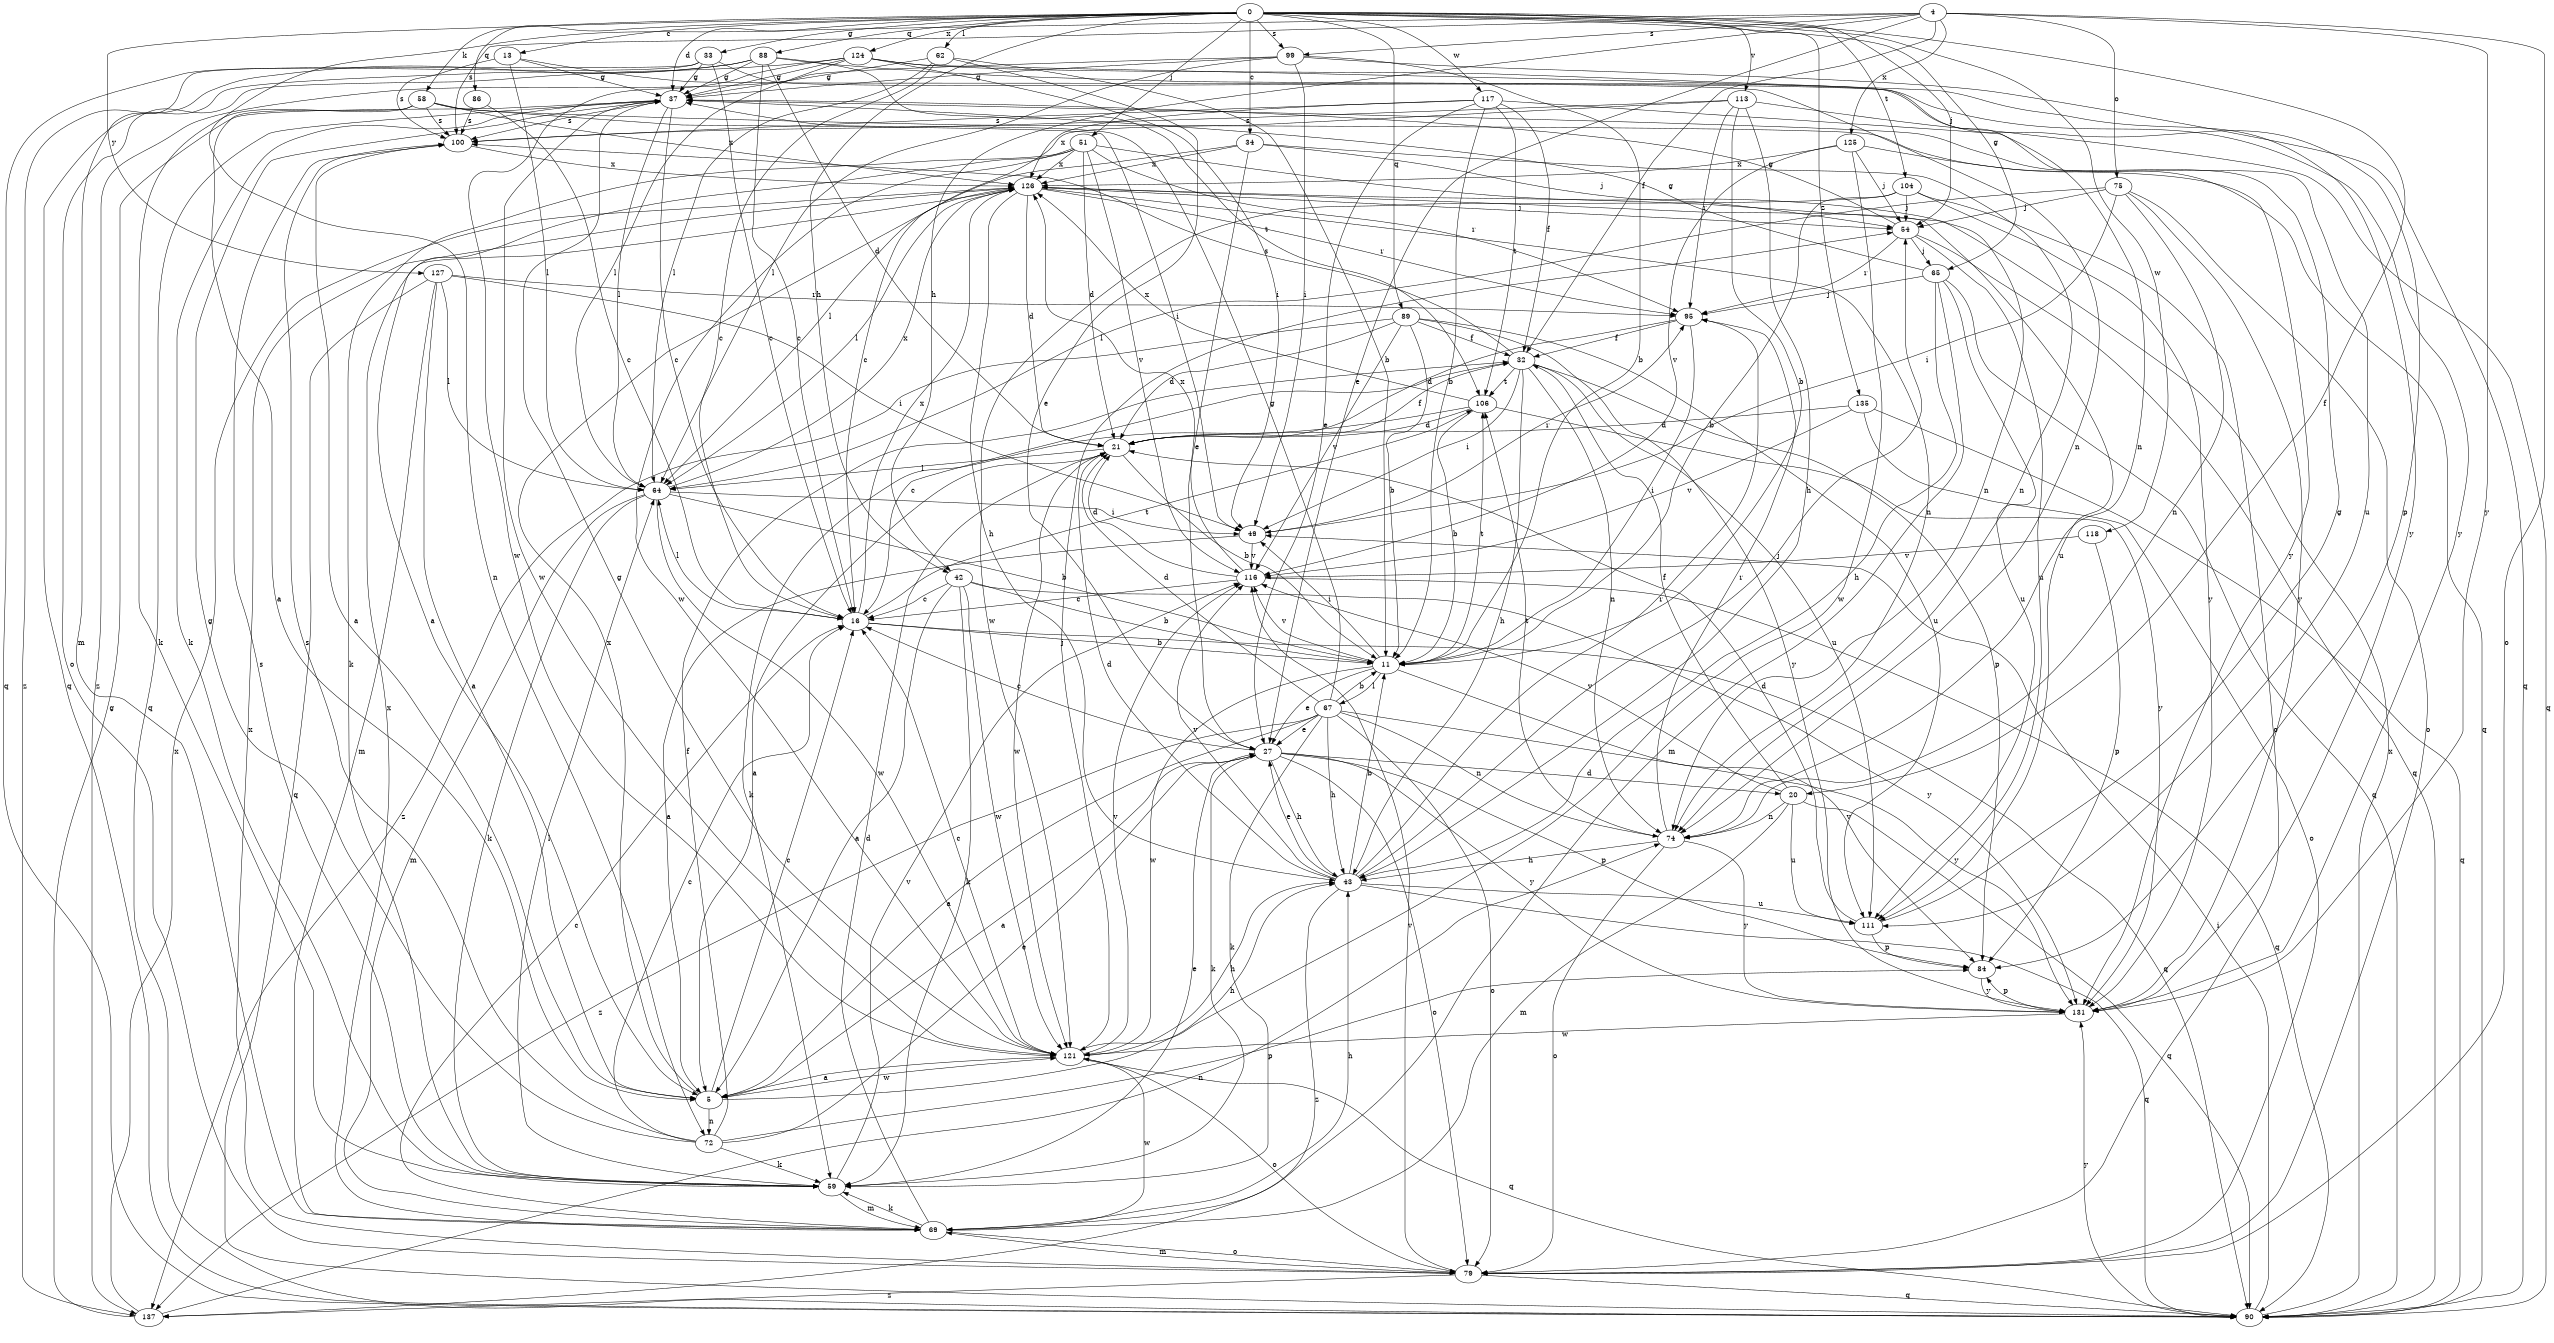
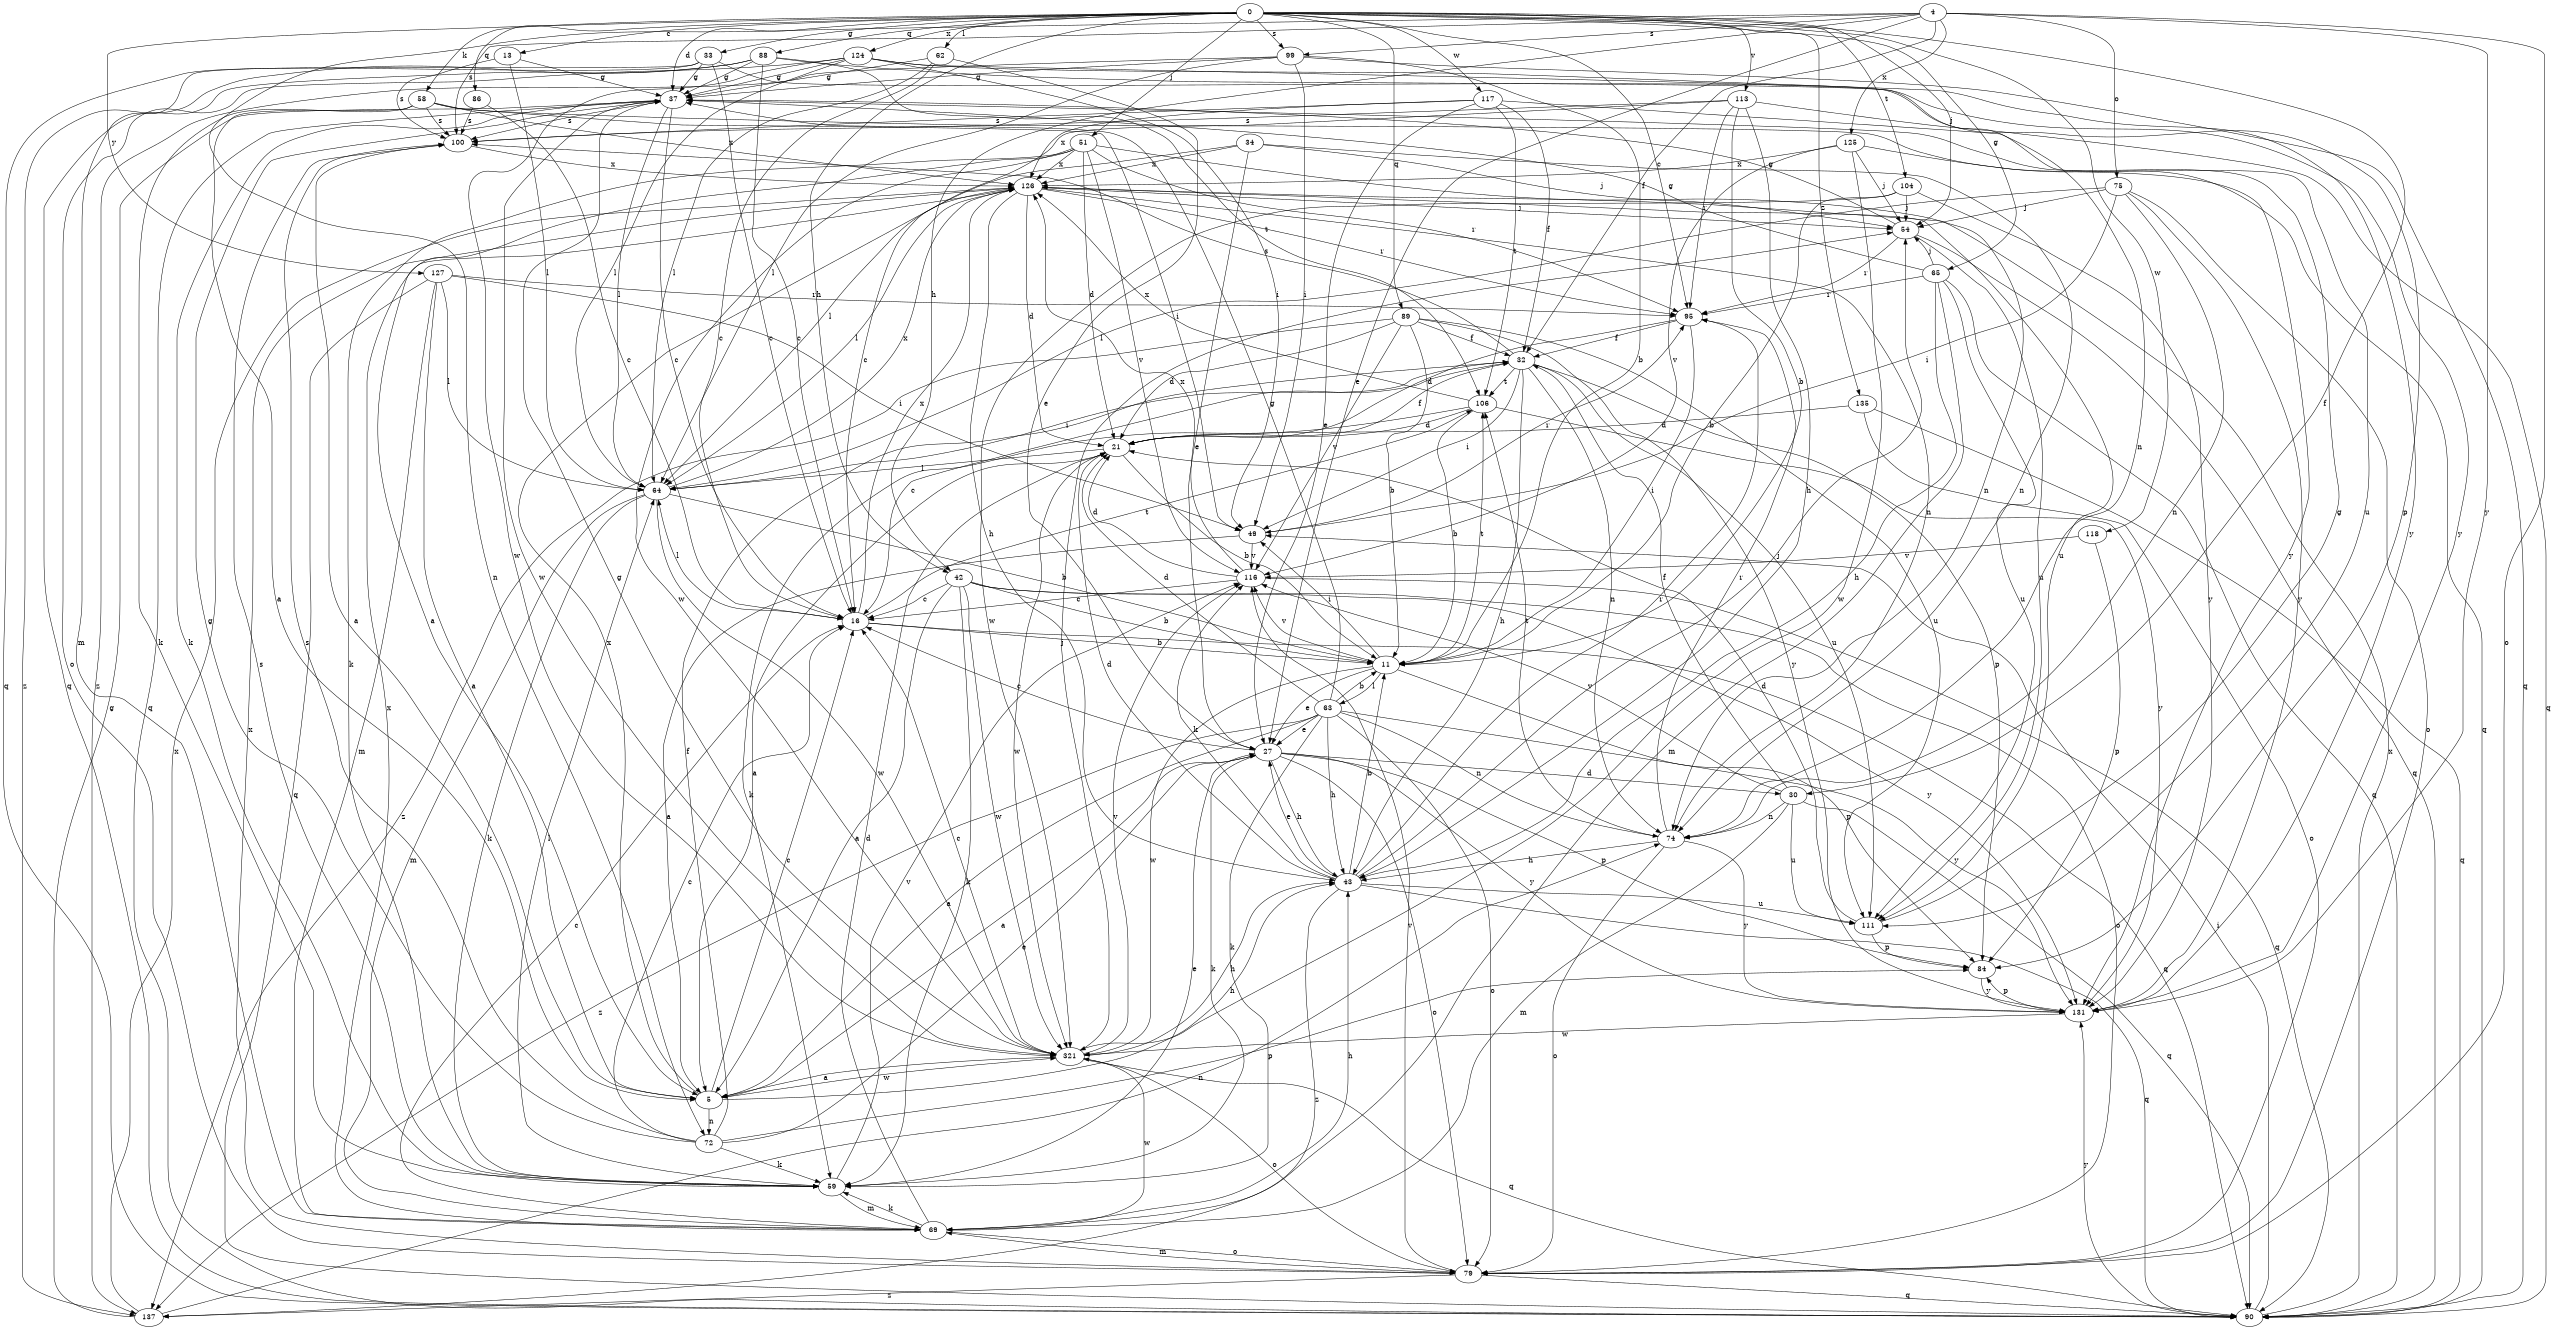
(1250, 78) -> (1544, 50)
(1756, 90) -> none
(1323, 229) -> none
(1919, 250) -> (1927, 252)
(899, 289) -> none
(1829, 295) -> (1829, 295)
(1448, 384) -> none
(954, 503) -> (1086, 416)
(1570, 525) -> none
(1328, 709) -> (1328, 709)
(1196, 730) -> (1196, 730)
(1794, 796) -> (1794, 796)
(1849, 817) -> (1849, 817)
(2252, 920) -> (1963, 732)
(1070, 1056) -> (1070, 1056)
